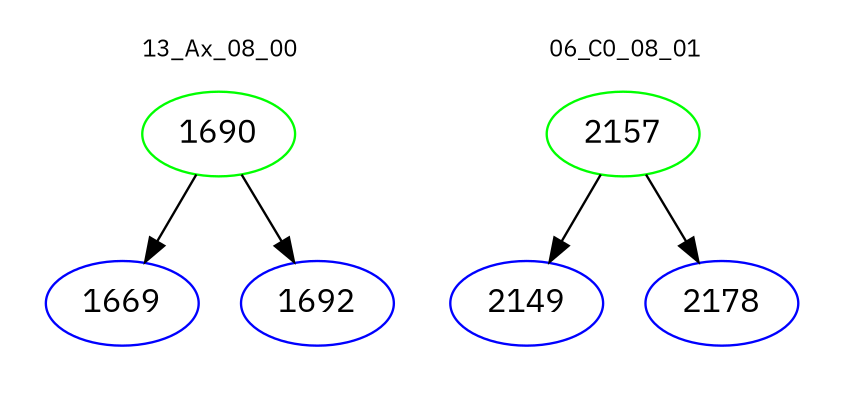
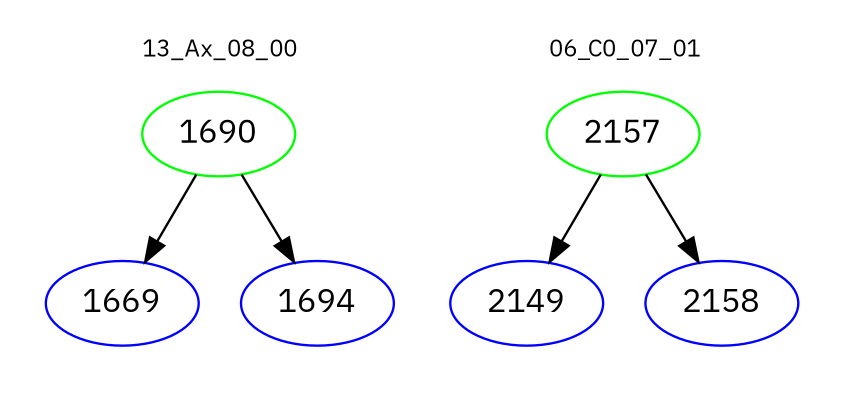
(625, 51) -> (625, 51)
(317, 303) -> (317, 303)
(722, 303) -> (722, 303)
